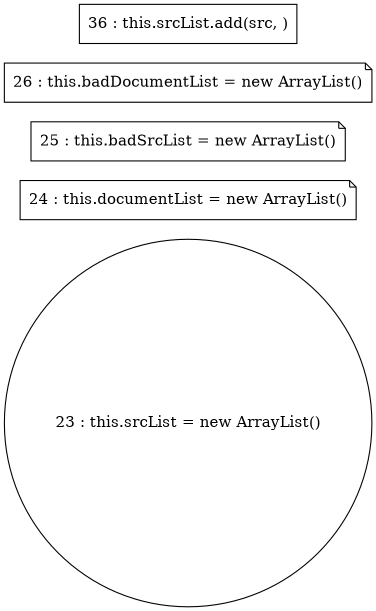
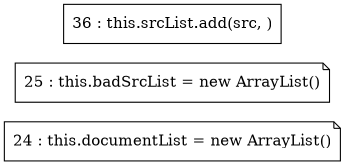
(188, 83) -> none
(188, 423) -> none
